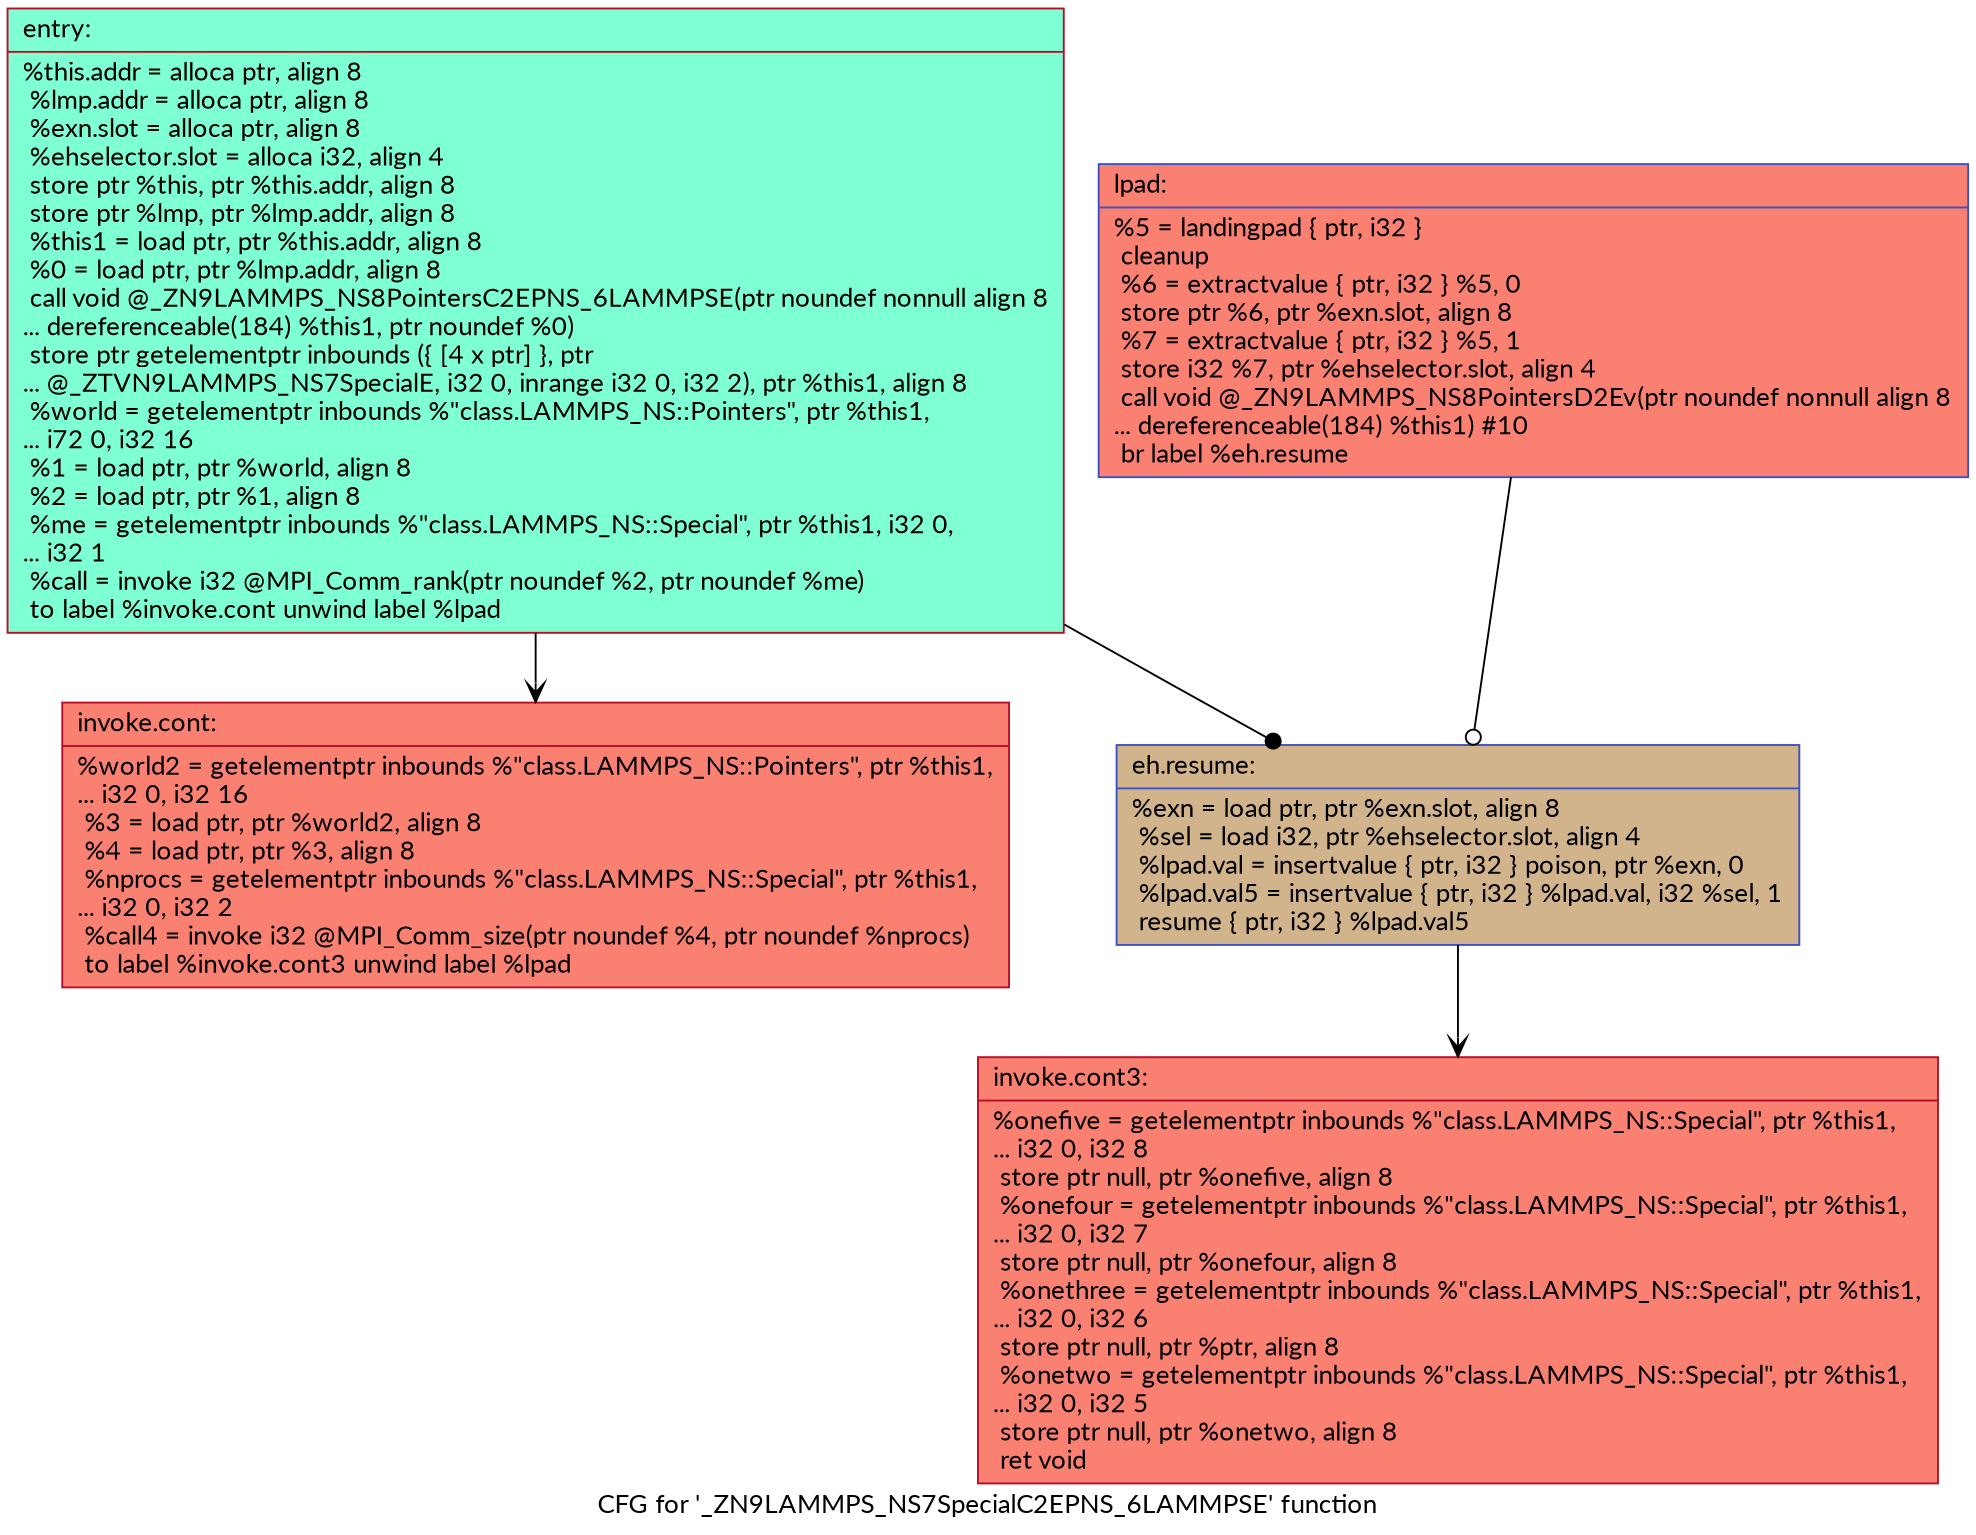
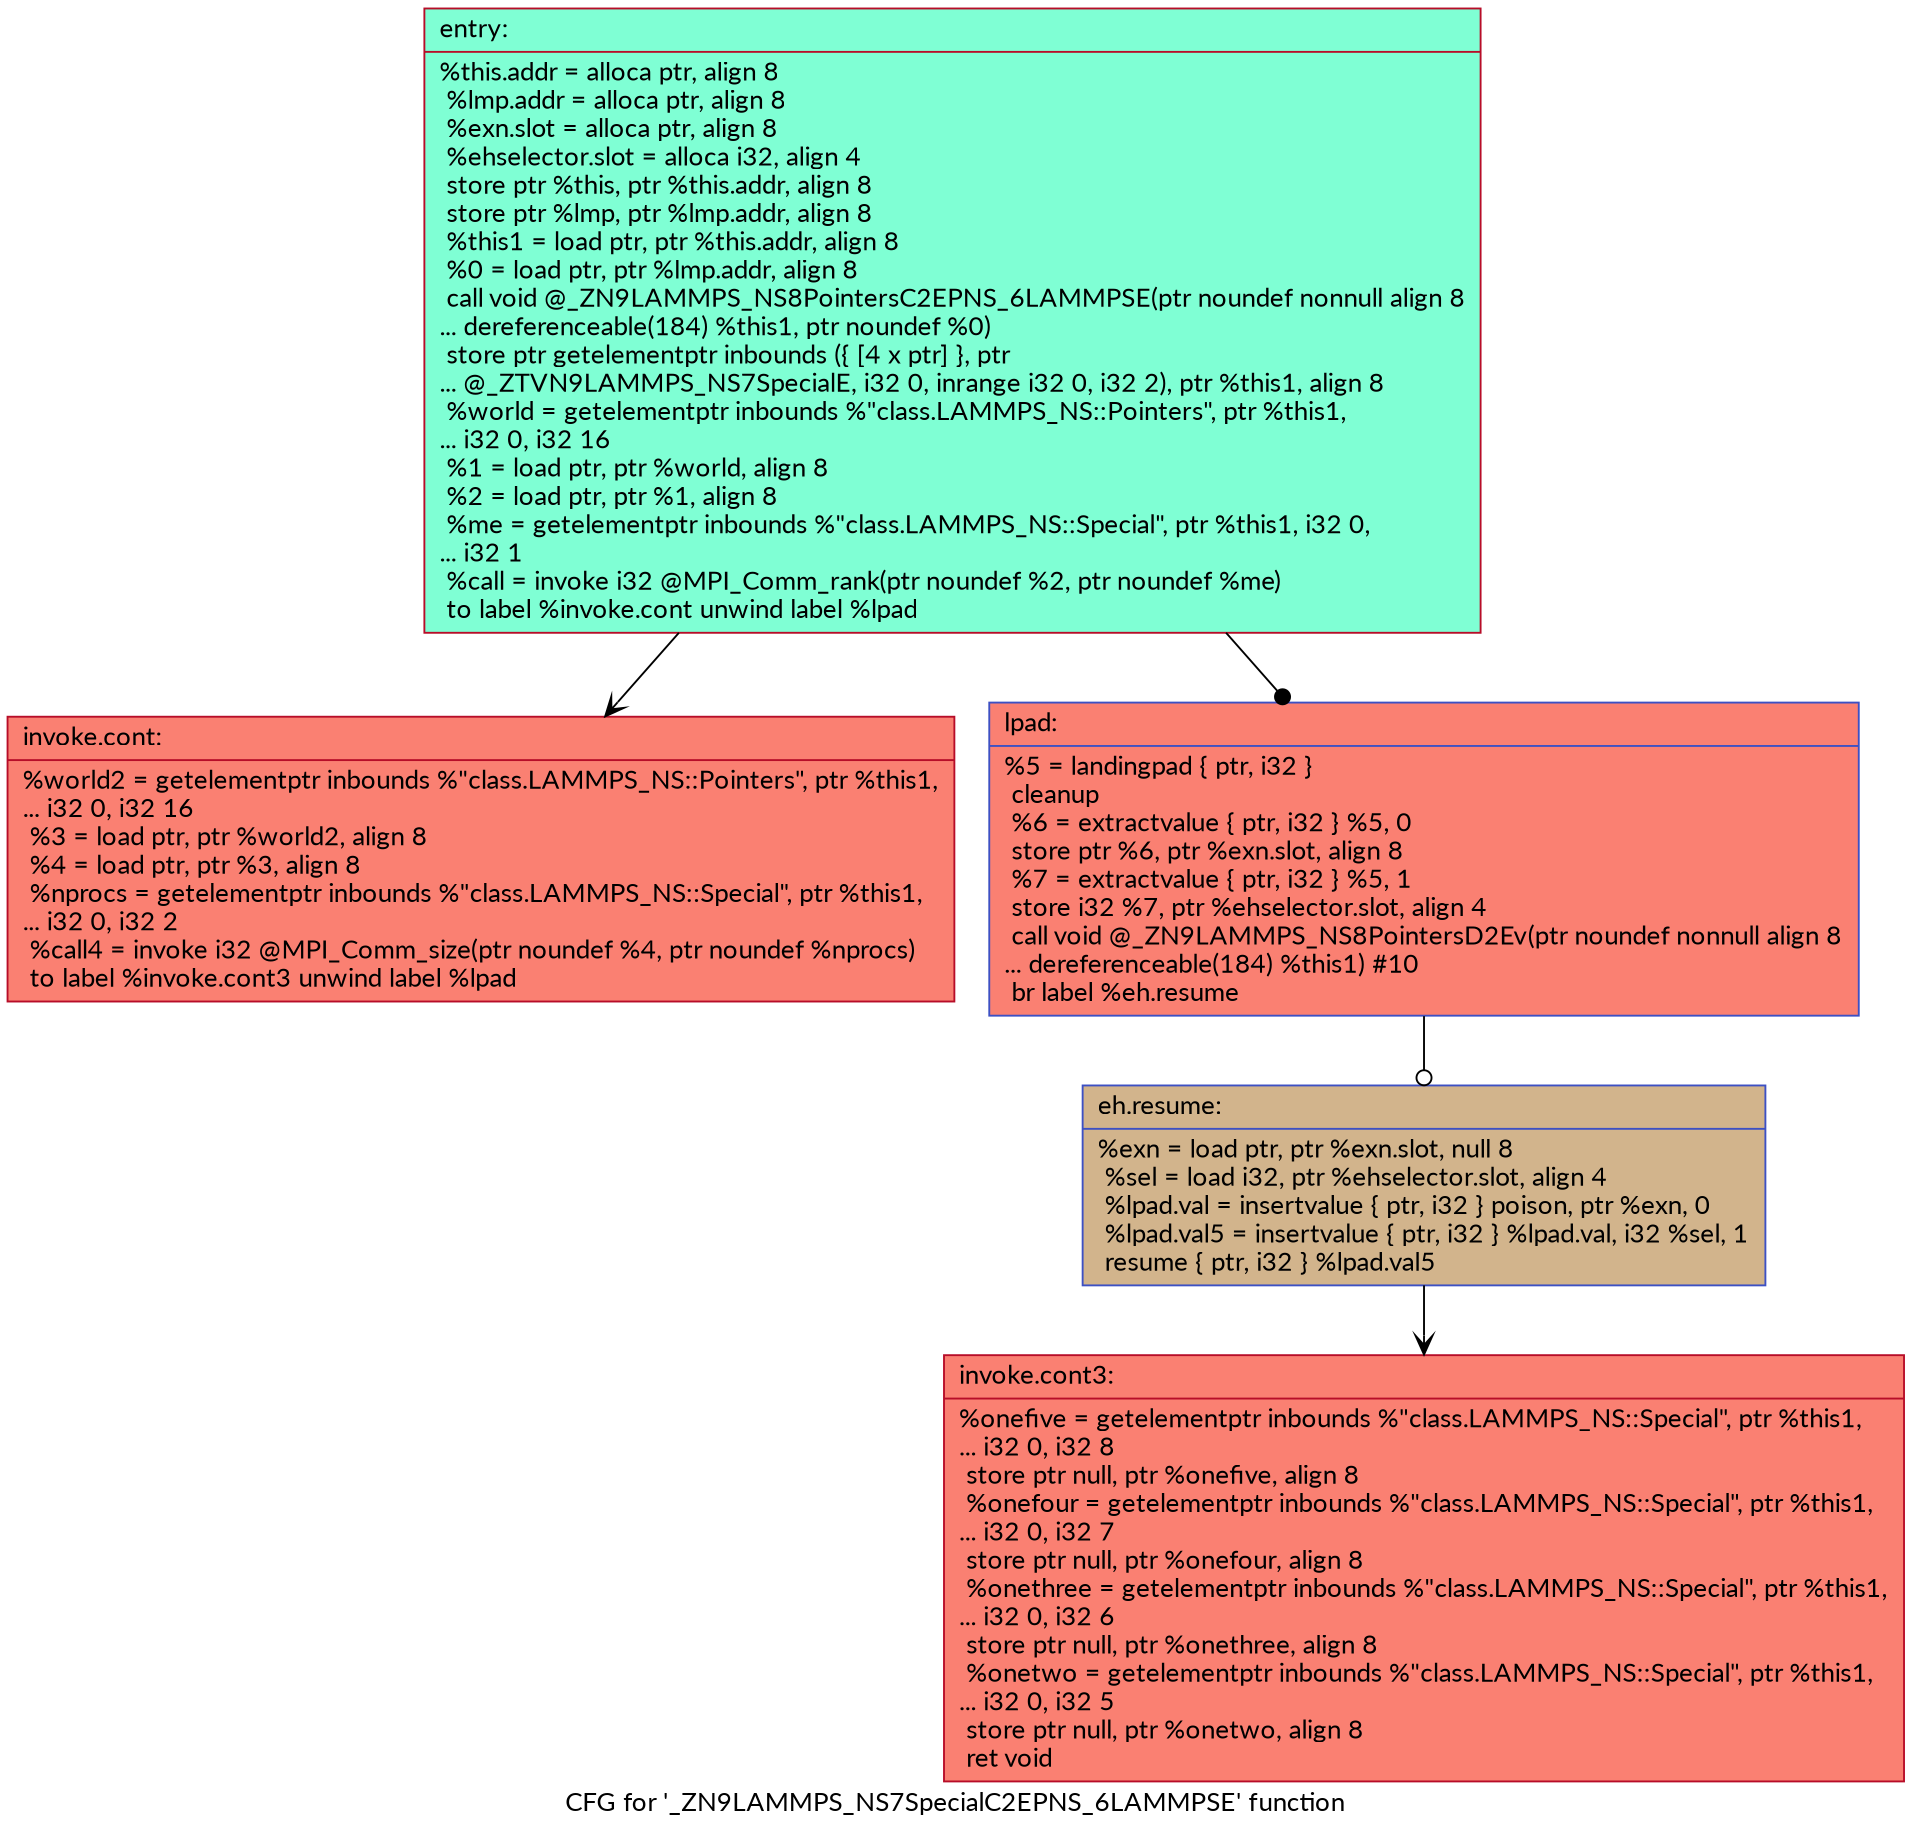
(108, 440) -> (525, 440)
(1165, 681) -> (1252, 662)
(1347, 809) -> (1306, 1150)
(1167, 1348) -> (1169, 1646)
